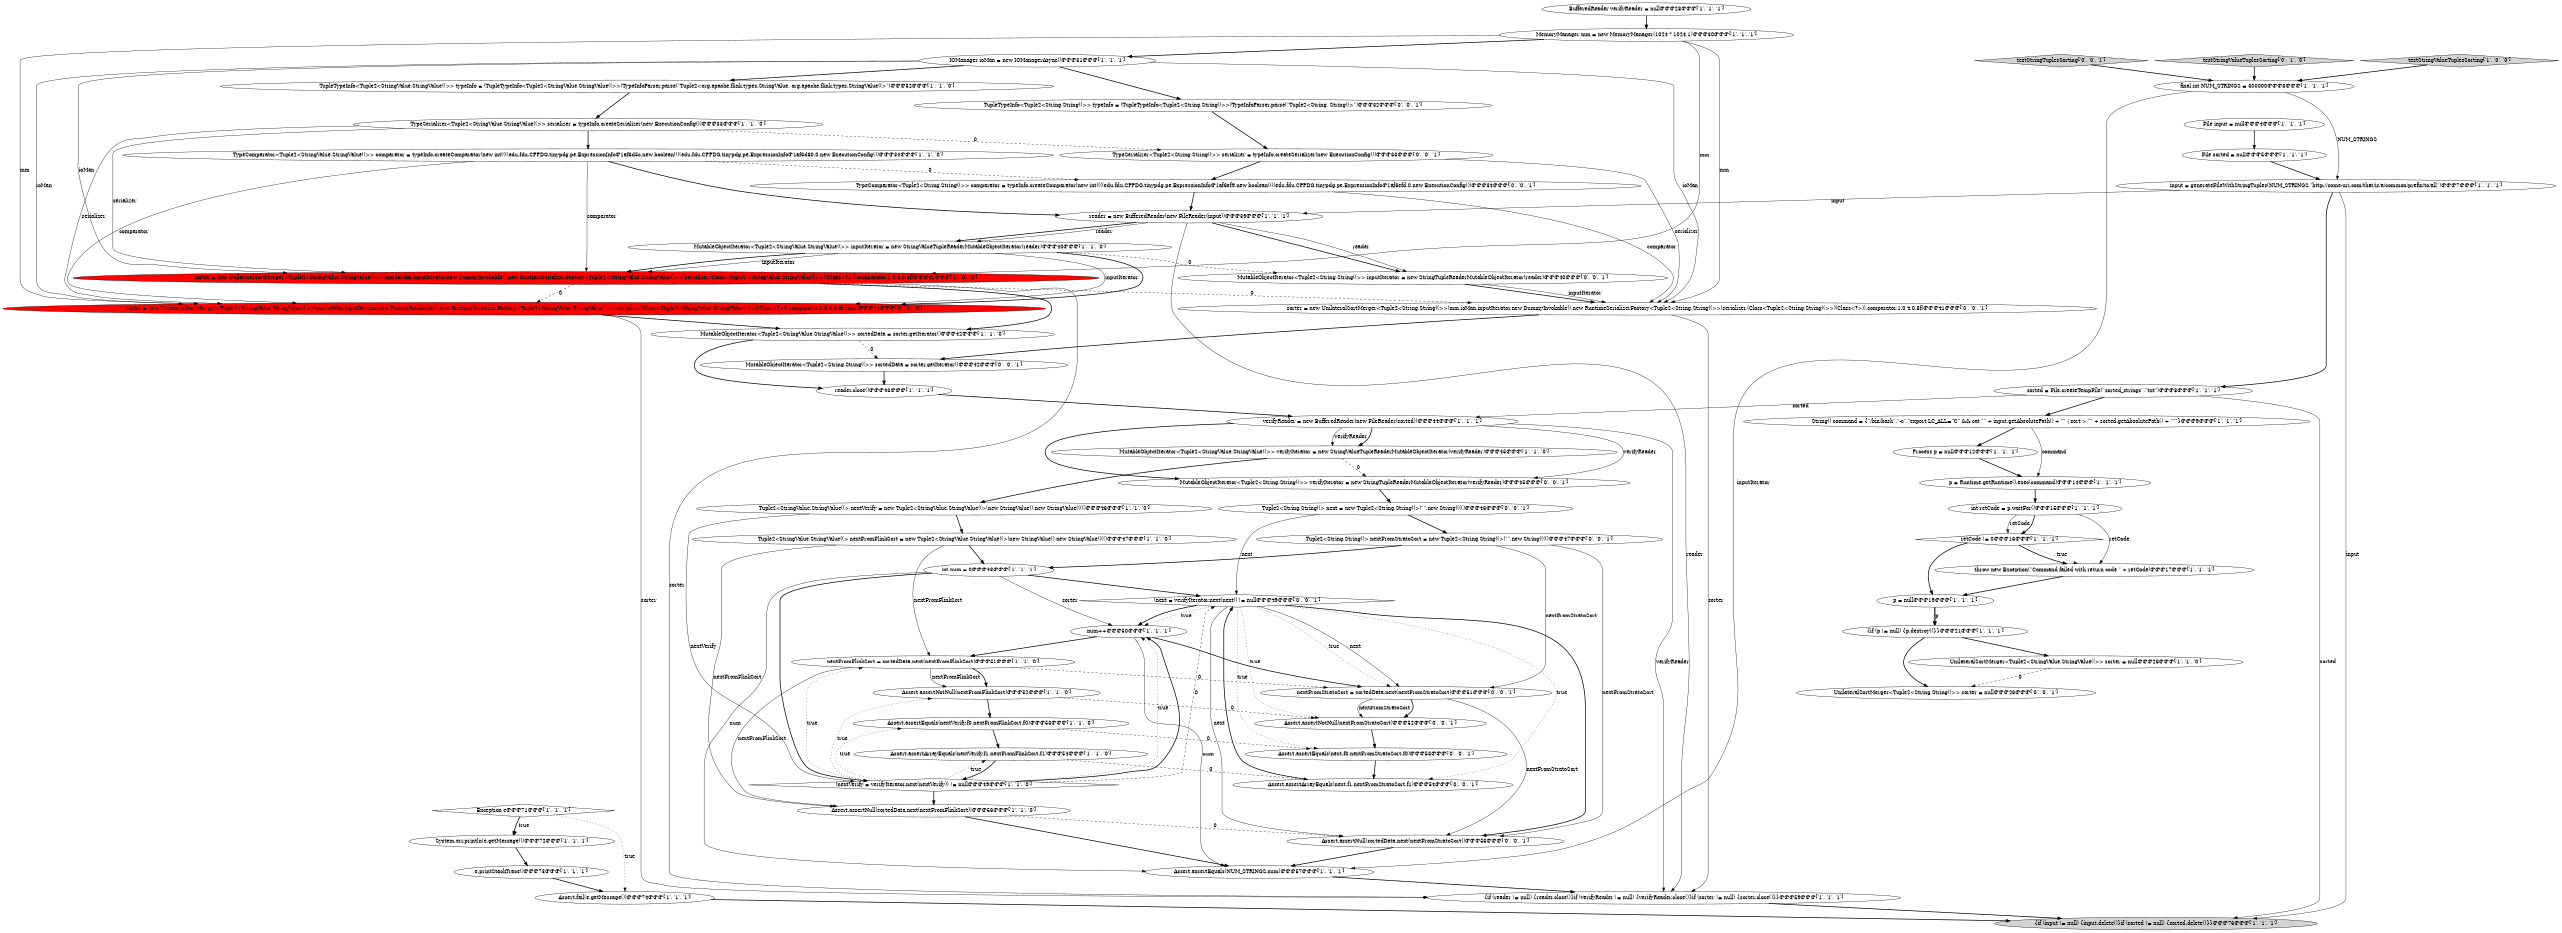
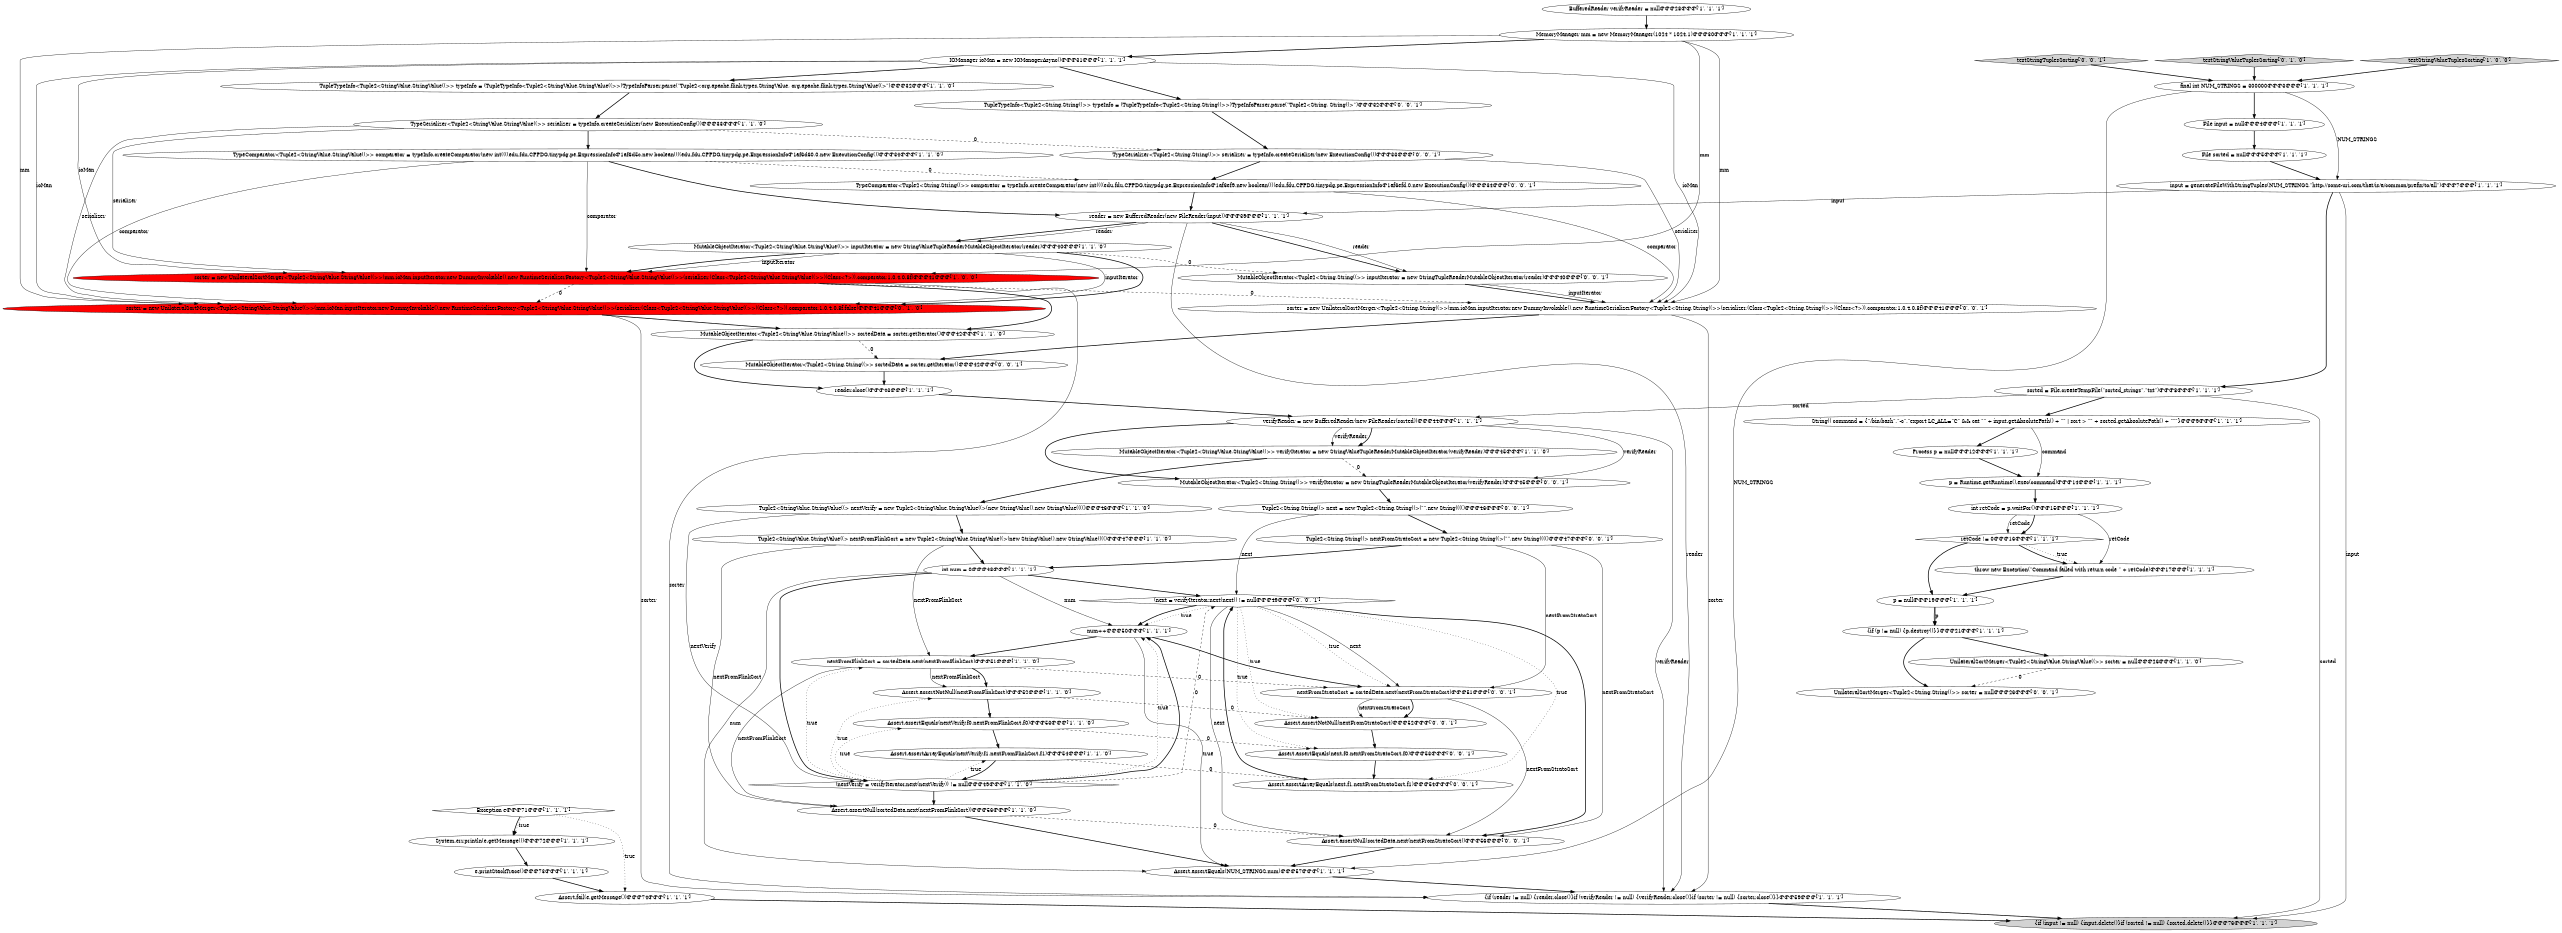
none -> (2254, 104)
(1753, 483) -> (1753, 483)
(1070, 601) -> (1070, 601)
(1208, 754) -> (1208, 754)
